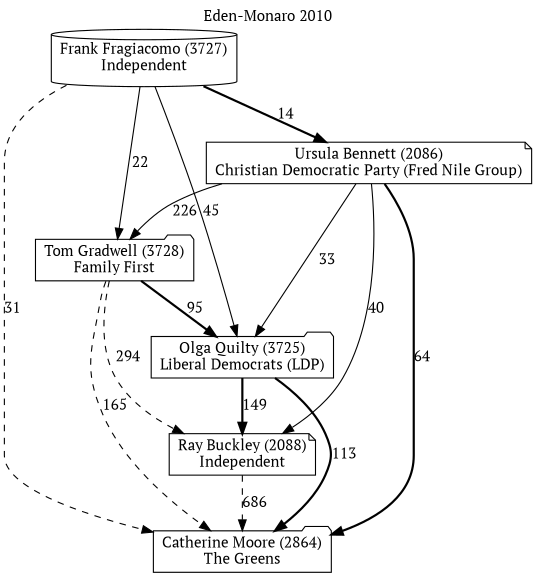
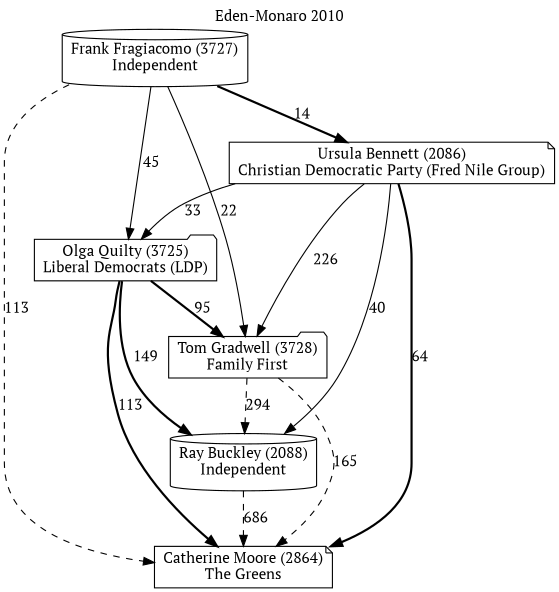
(174, 305) -> (182, 305)
(13, 309) -> (17, 309)
(242, 454) -> (243, 462)
(242, 552) -> (243, 567)
